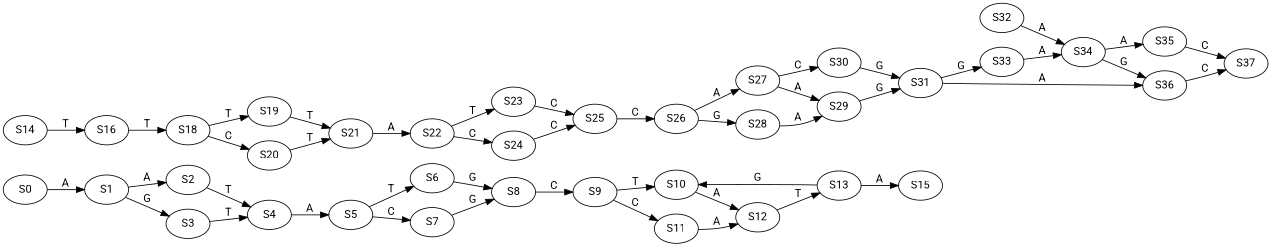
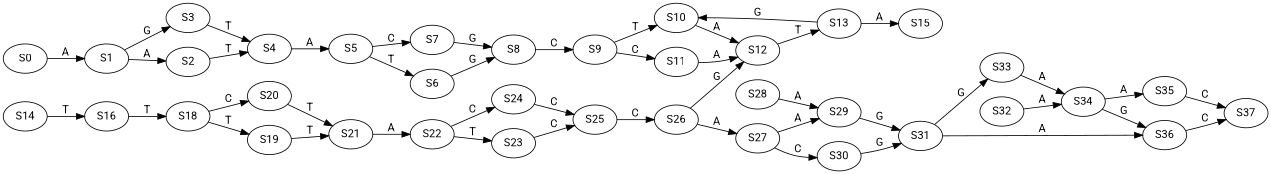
(713, 121) -> (714, 88)
